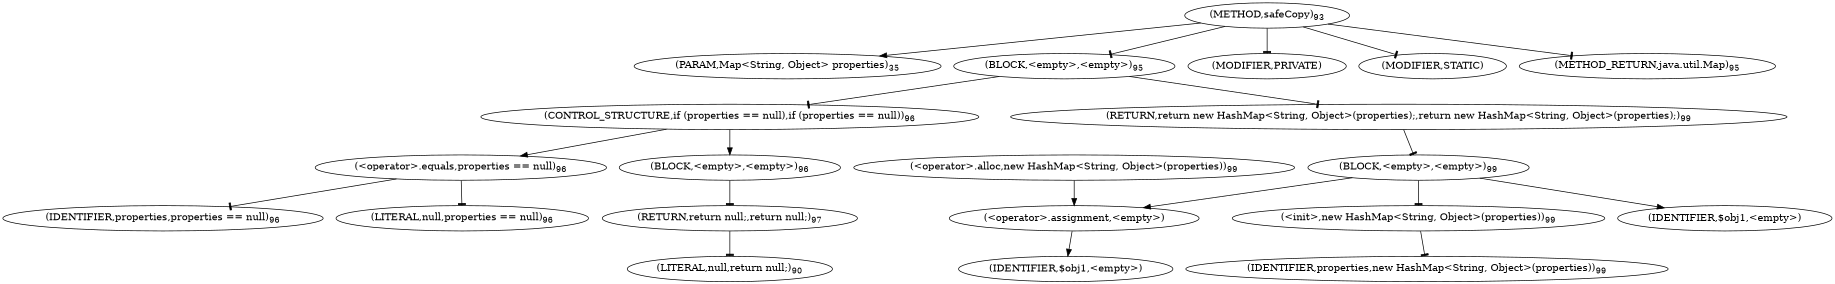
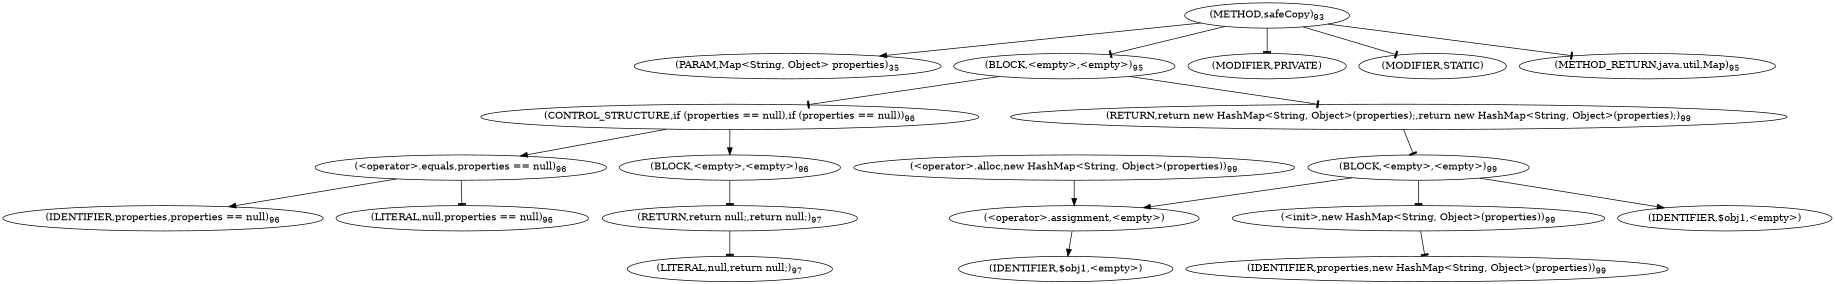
(314, 193) -> (316, 192)
(797, 268) -> (797, 268)
